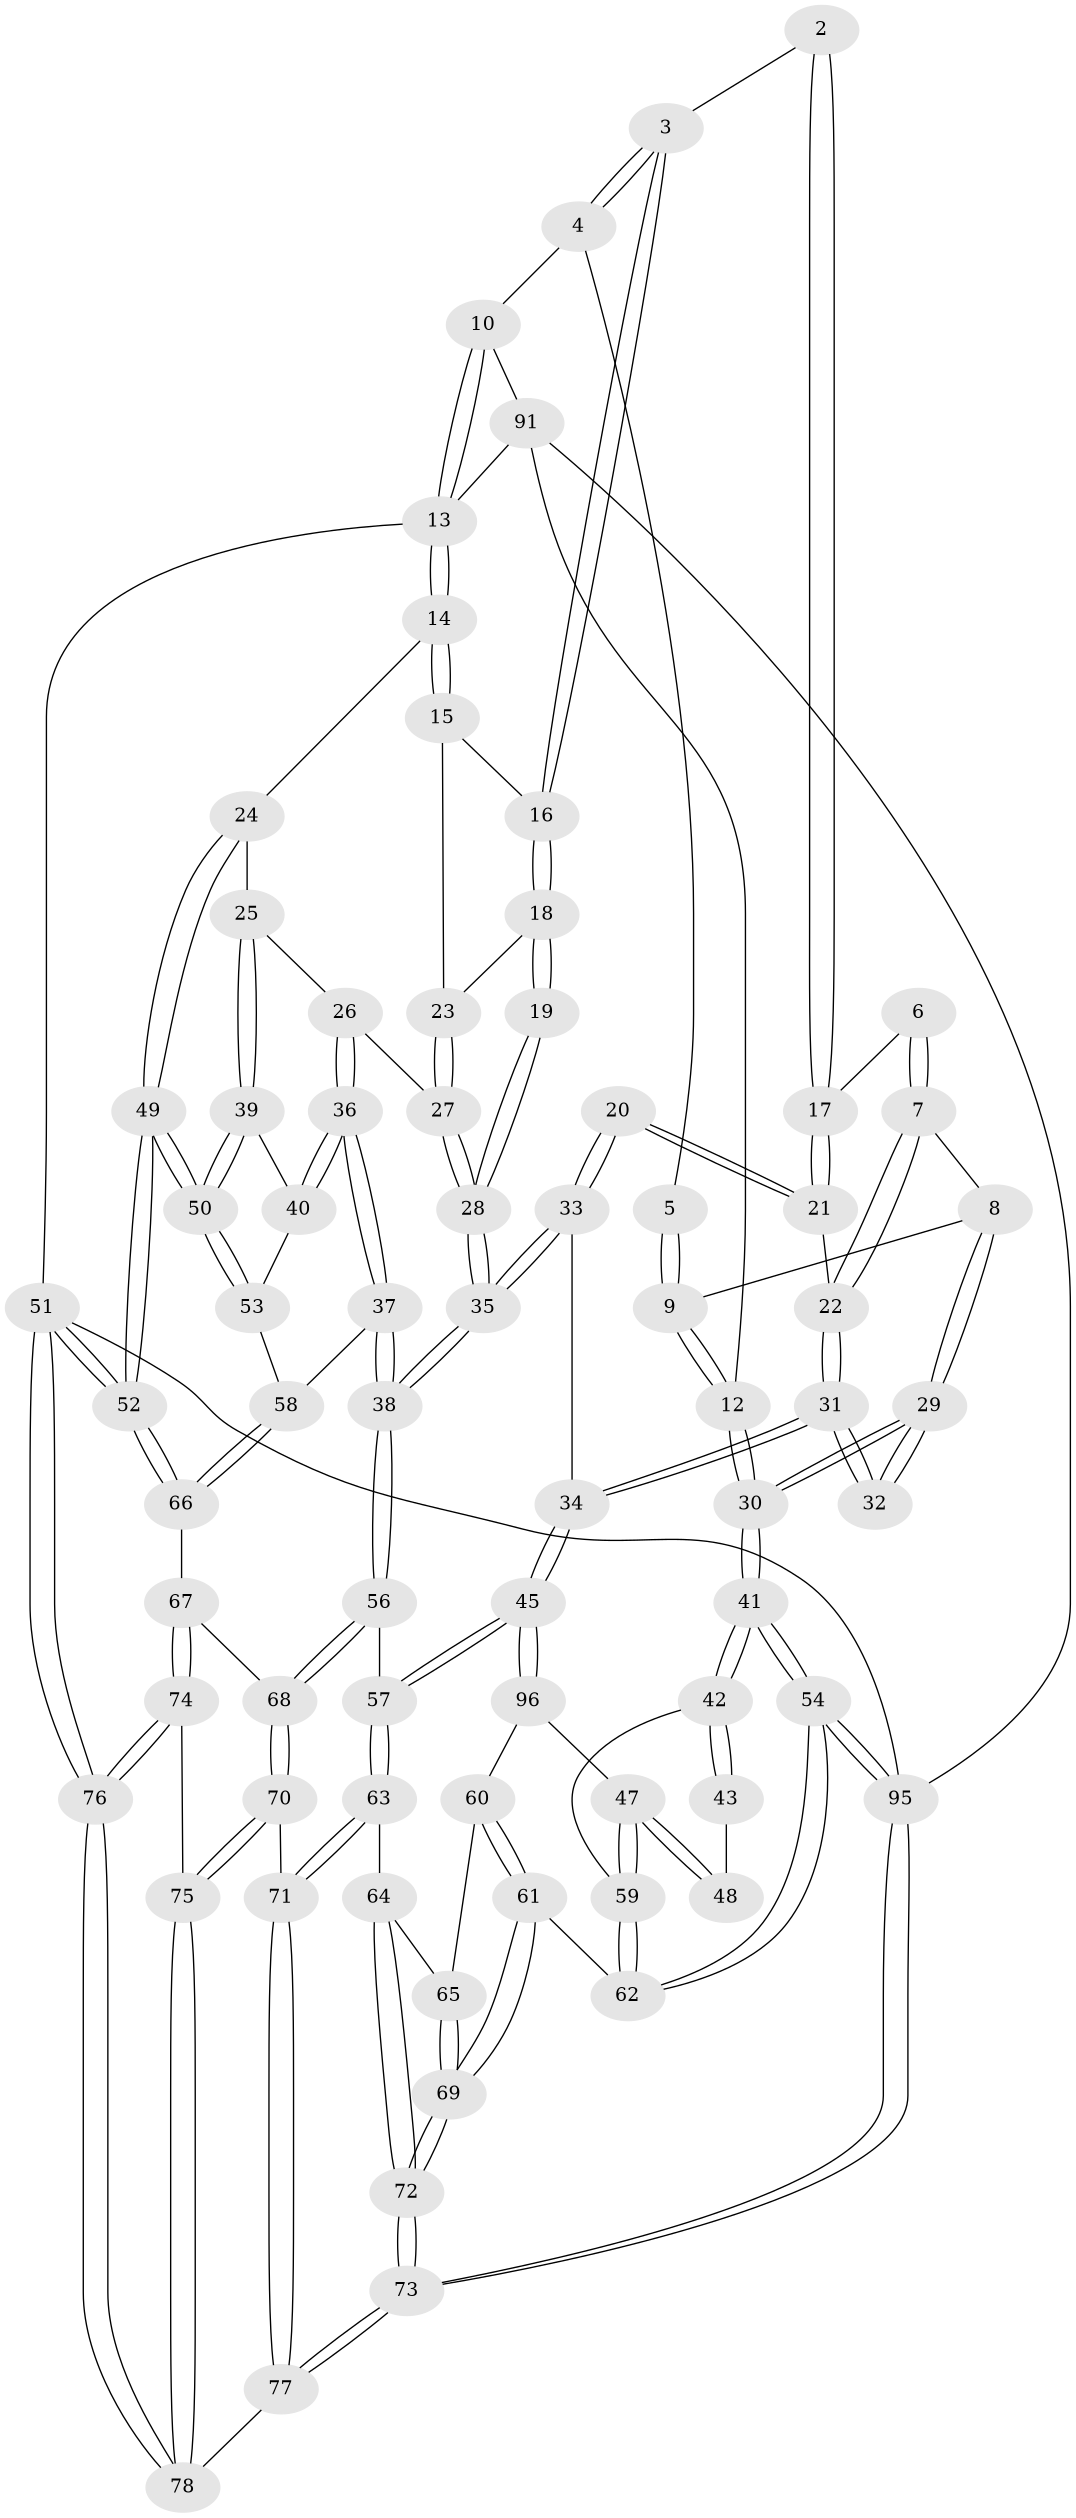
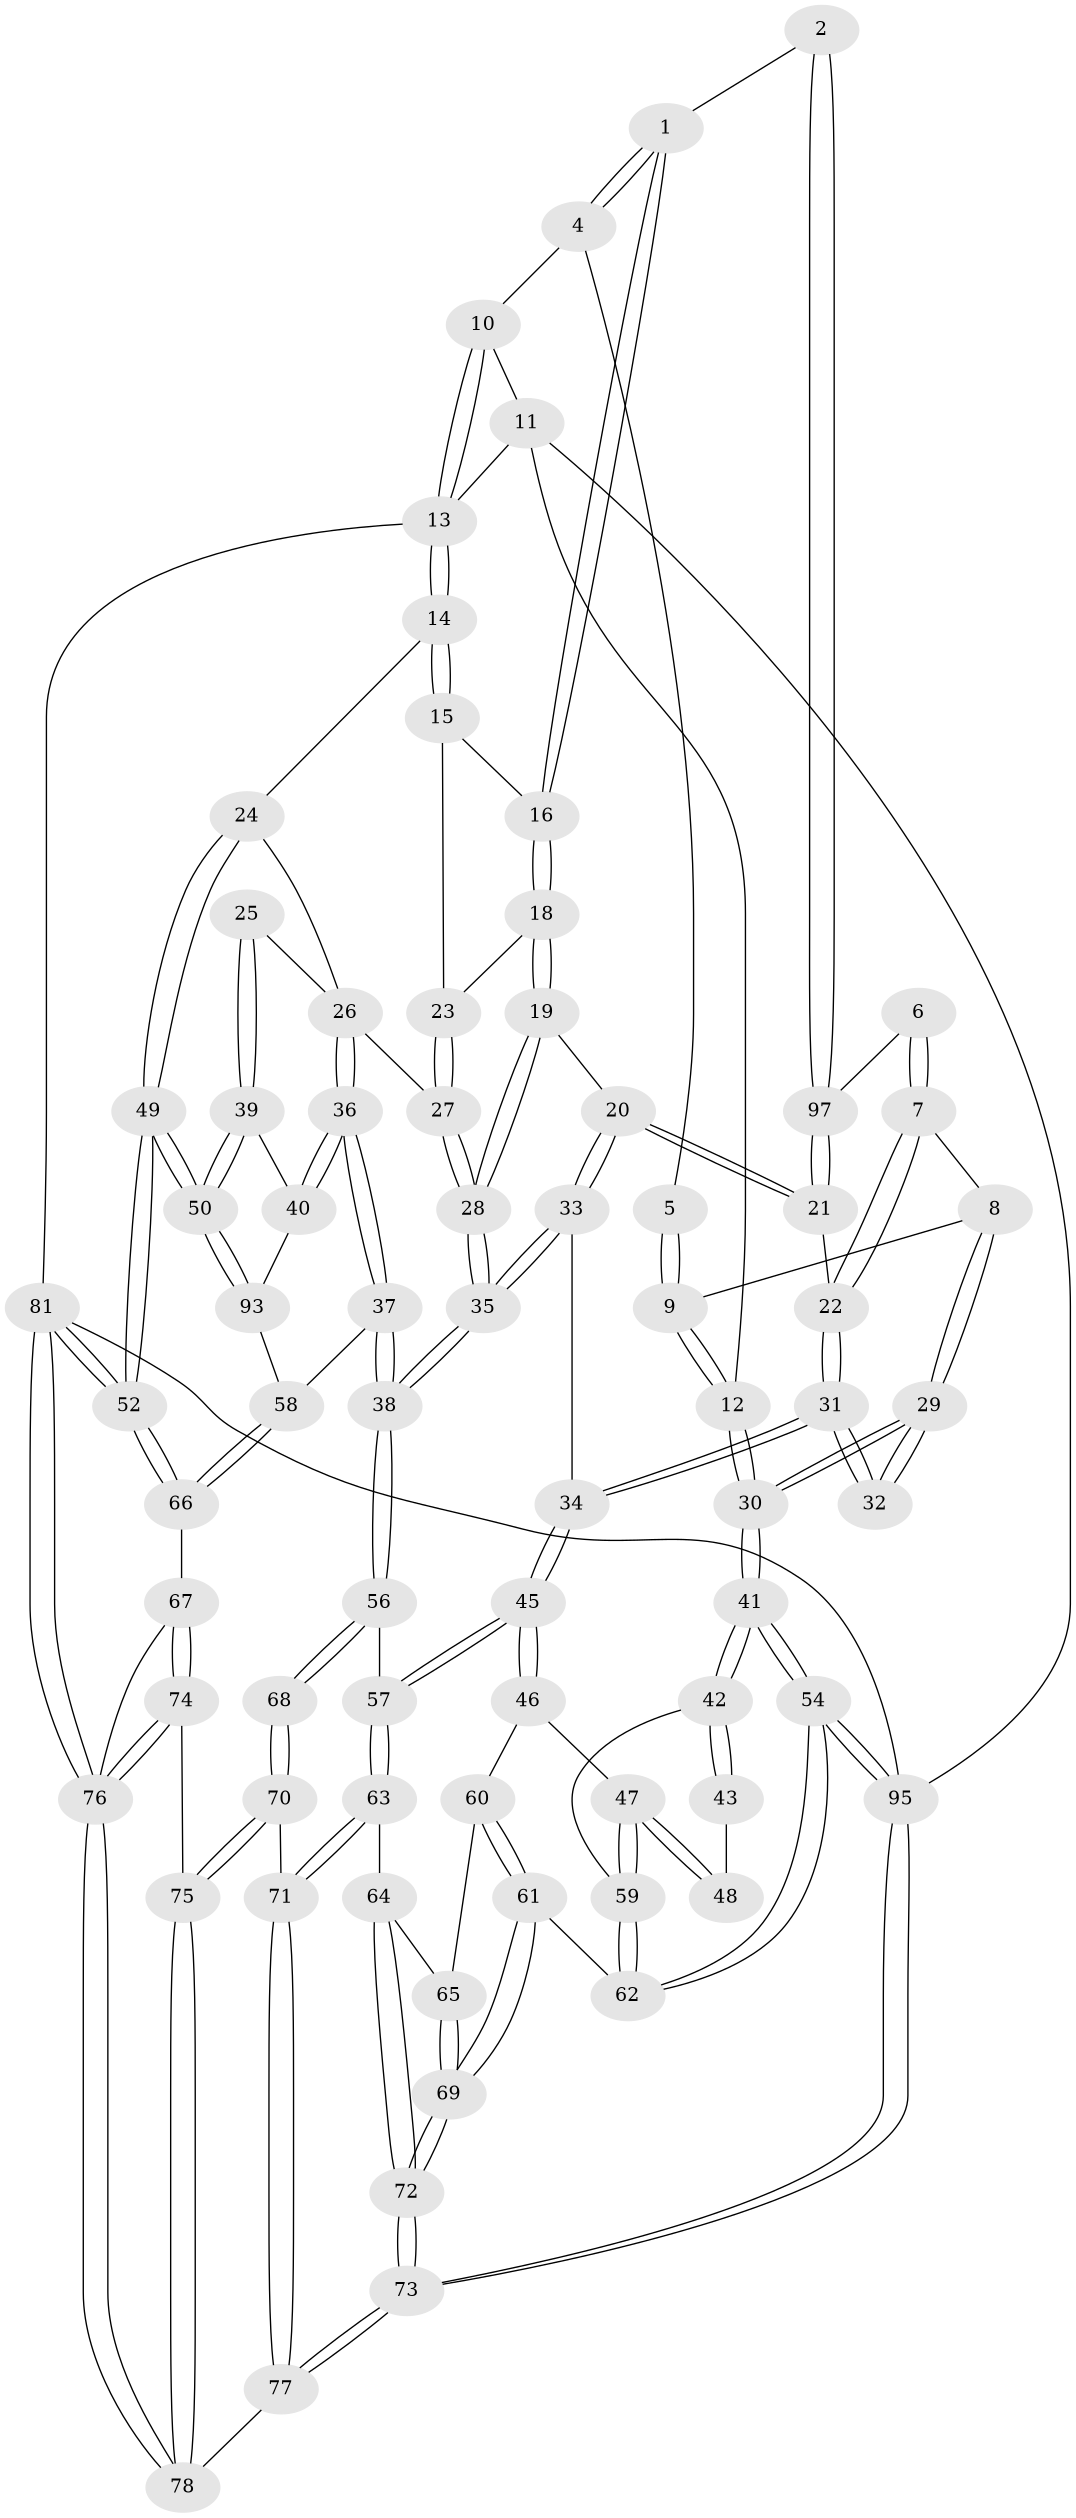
(666, 128) -> (666, 128)
(527, 423) -> (527, 423)
(247, 866) -> (307, 911)
none -> (580, 1062)
(821, 1111) -> (821, 1111)
(42, 1308) -> (42, 1308)
(253, 1308) -> (253, 1308)
(231, 1652) -> (124, 1696)
(528, 1701) -> (528, 1701)
